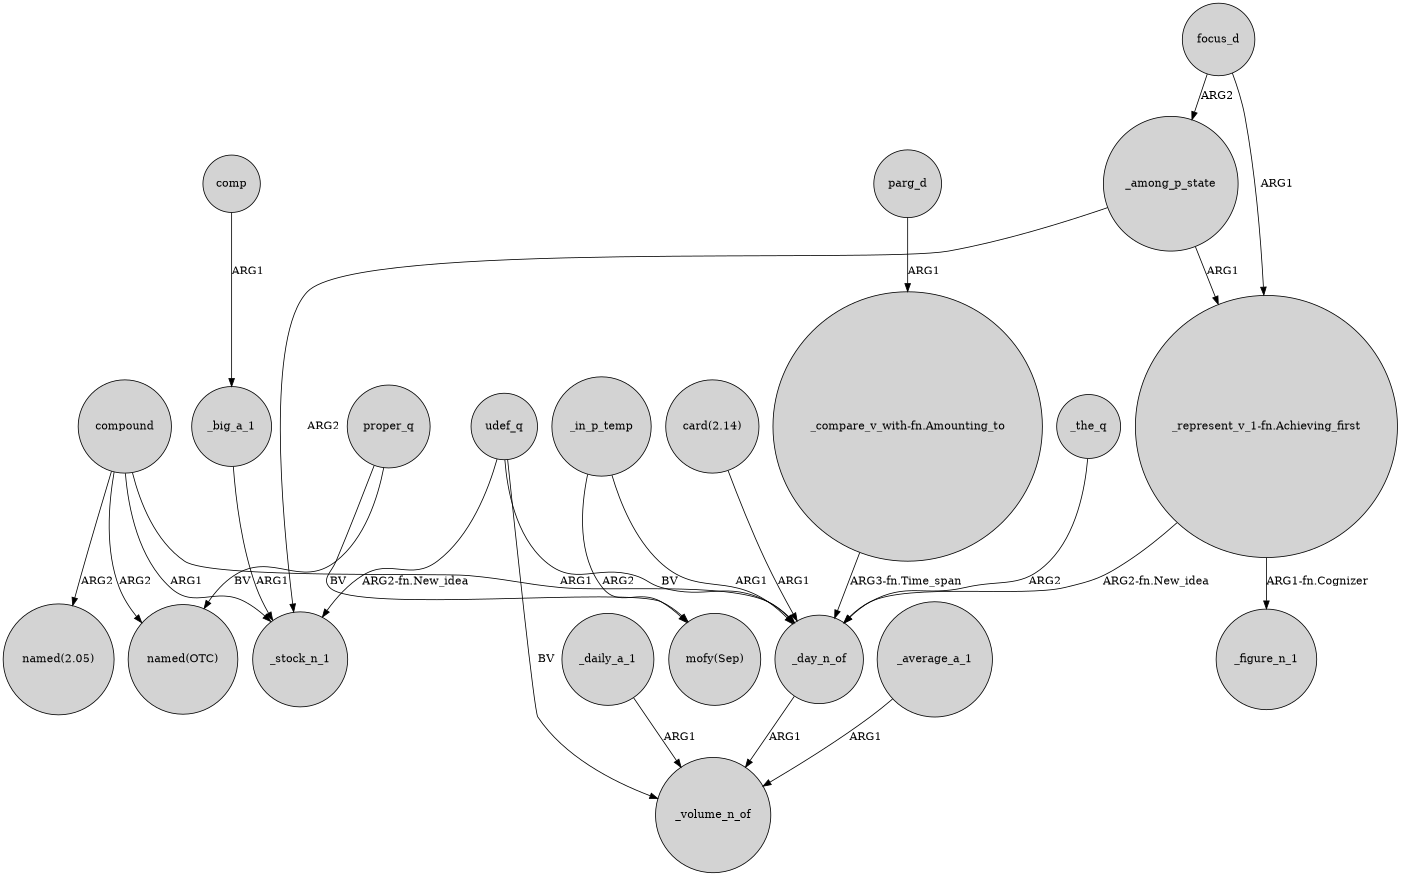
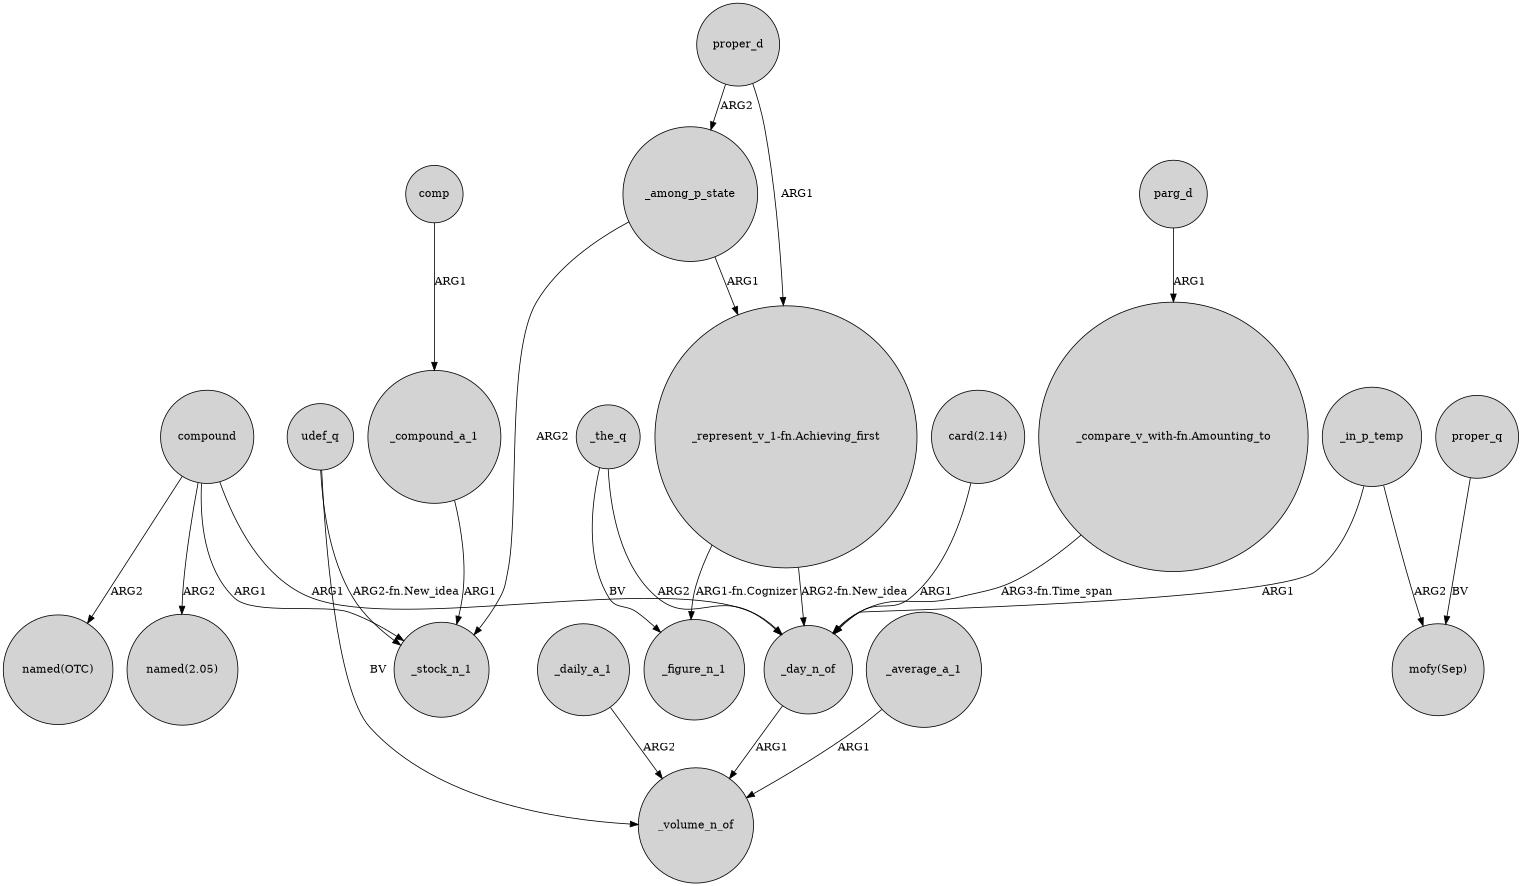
(1219, 39) -> (738, 45)
(232, 426) -> (434, 437)
none -> (595, 561)
(326, 567) -> none
(614, 572) -> none
(680, 737) -> (660, 748)
